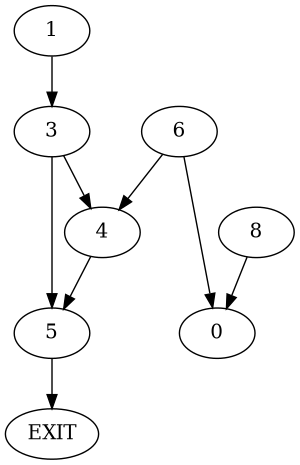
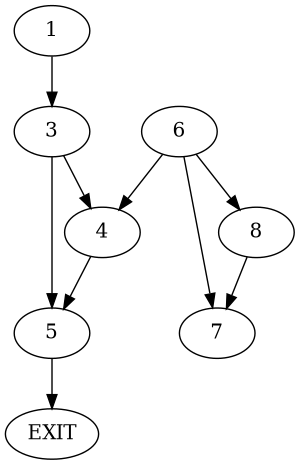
none -> (214, 176)
(217, 333) -> (217, 333)
